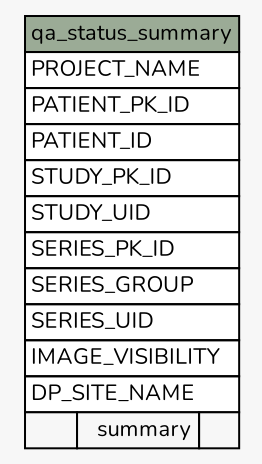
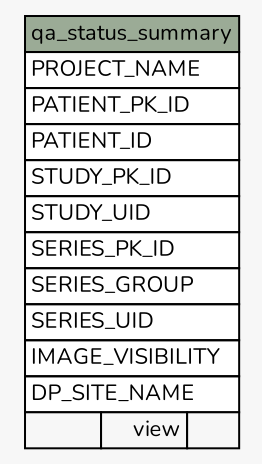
(145, 429) -> (157, 429)
